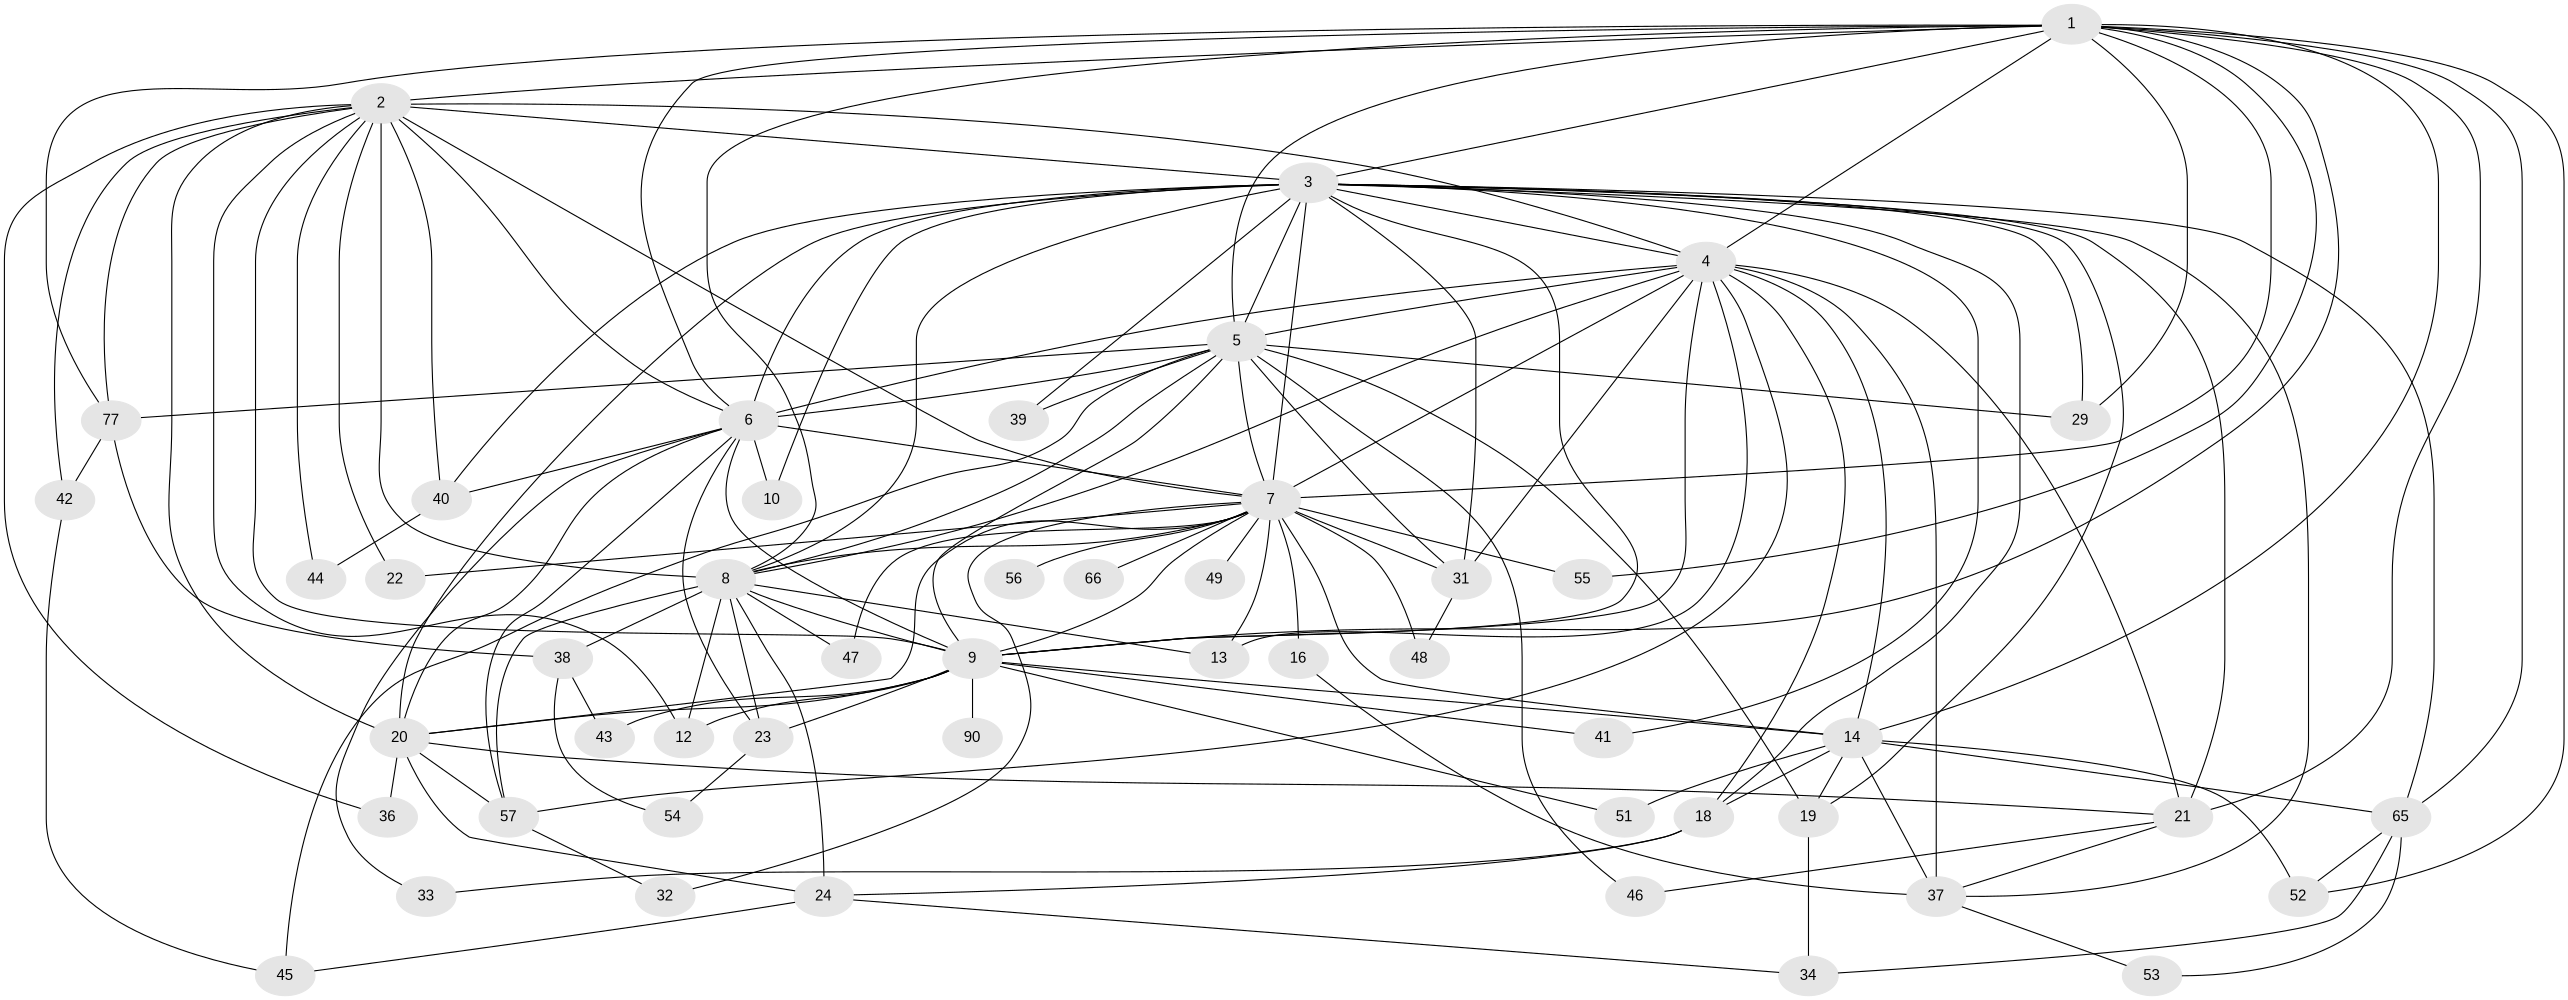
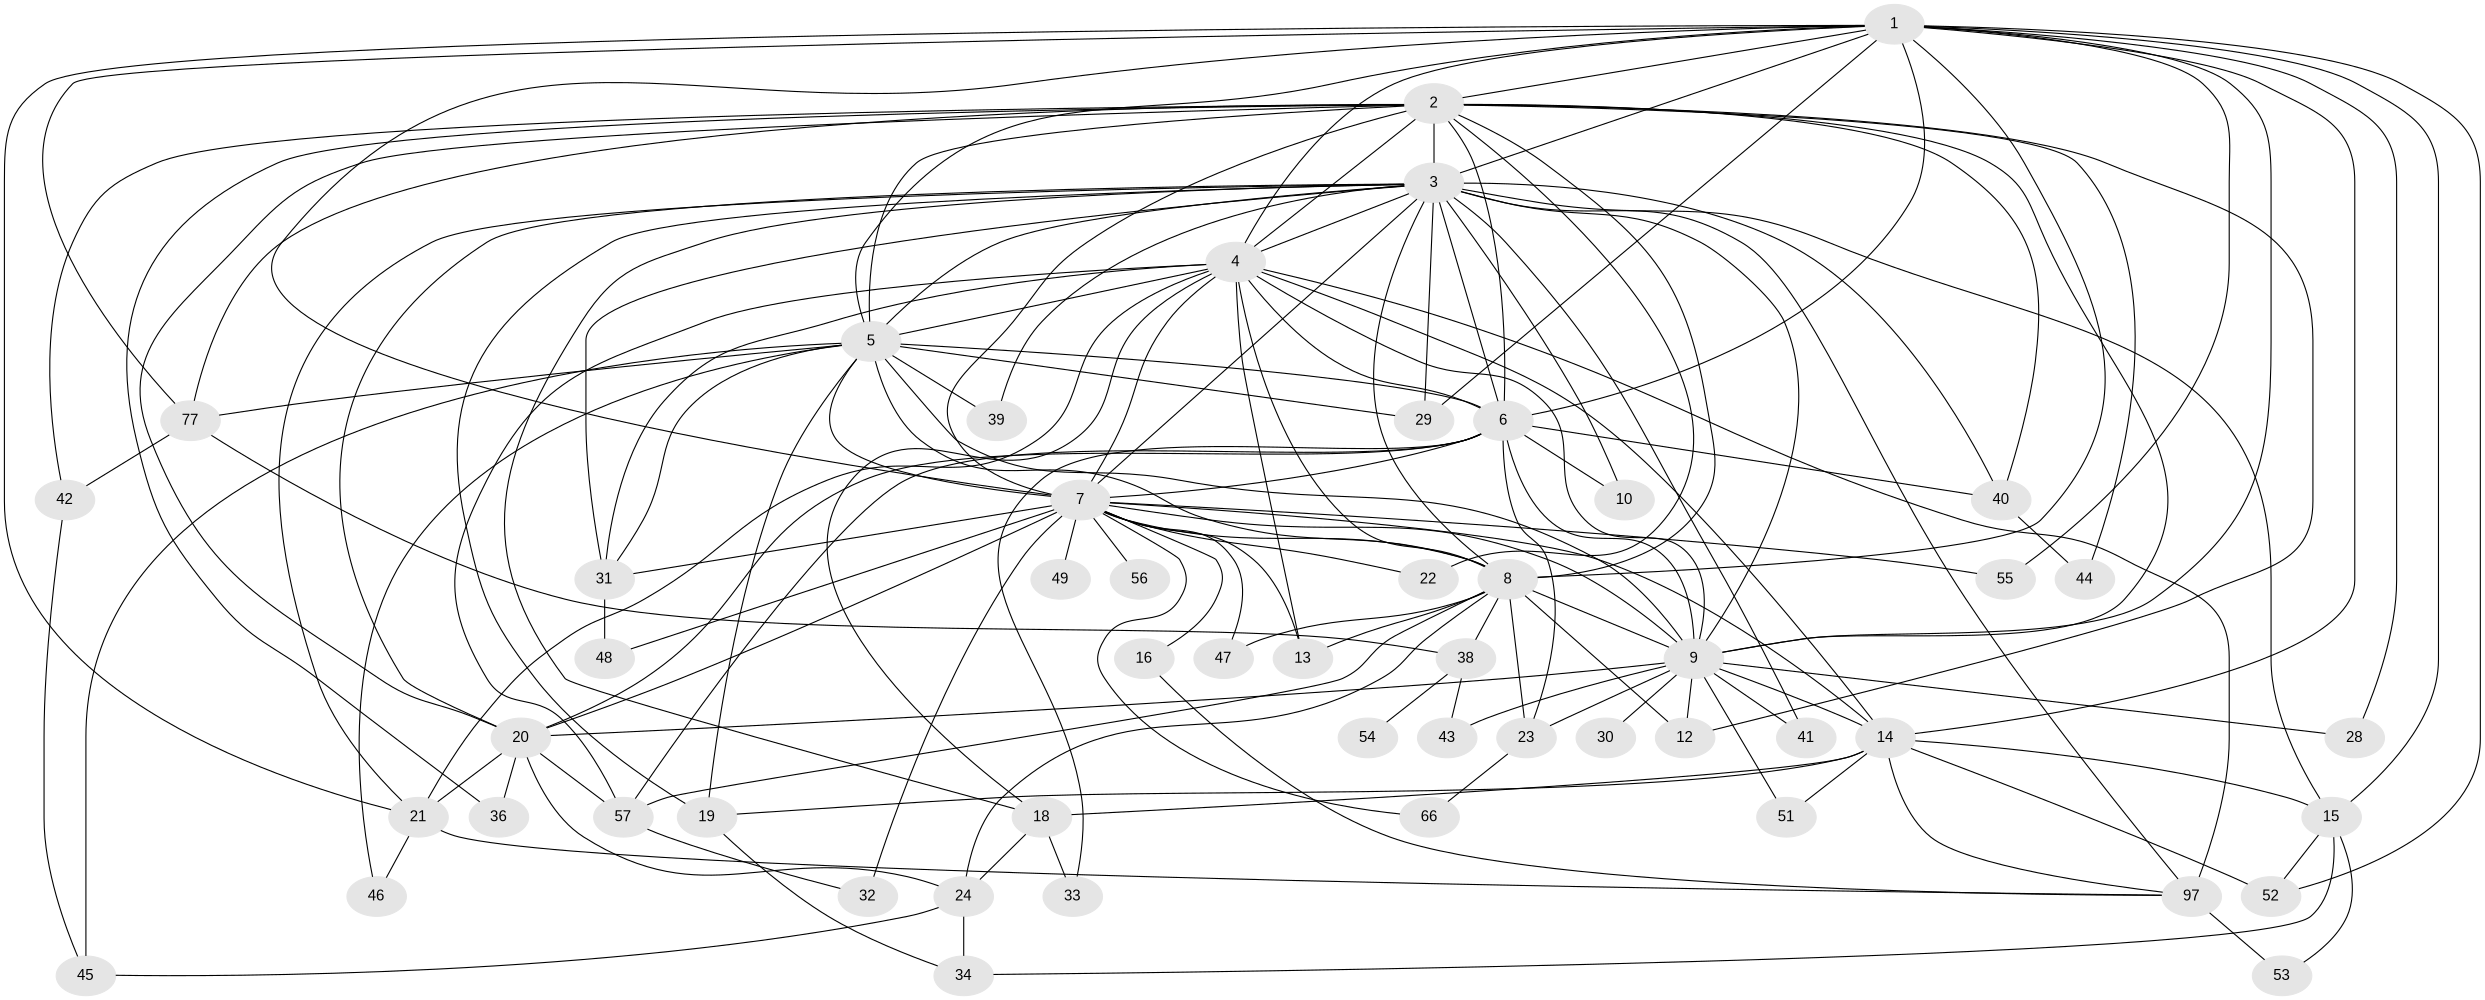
none -> (1073, 131)
(973, 738) -> (1606, 738)
none -> (2355, 738)
(718, 778) -> (1478, 778)
(2401, 817) -> (2332, 817)
(1936, 897) -> (2192, 897)
